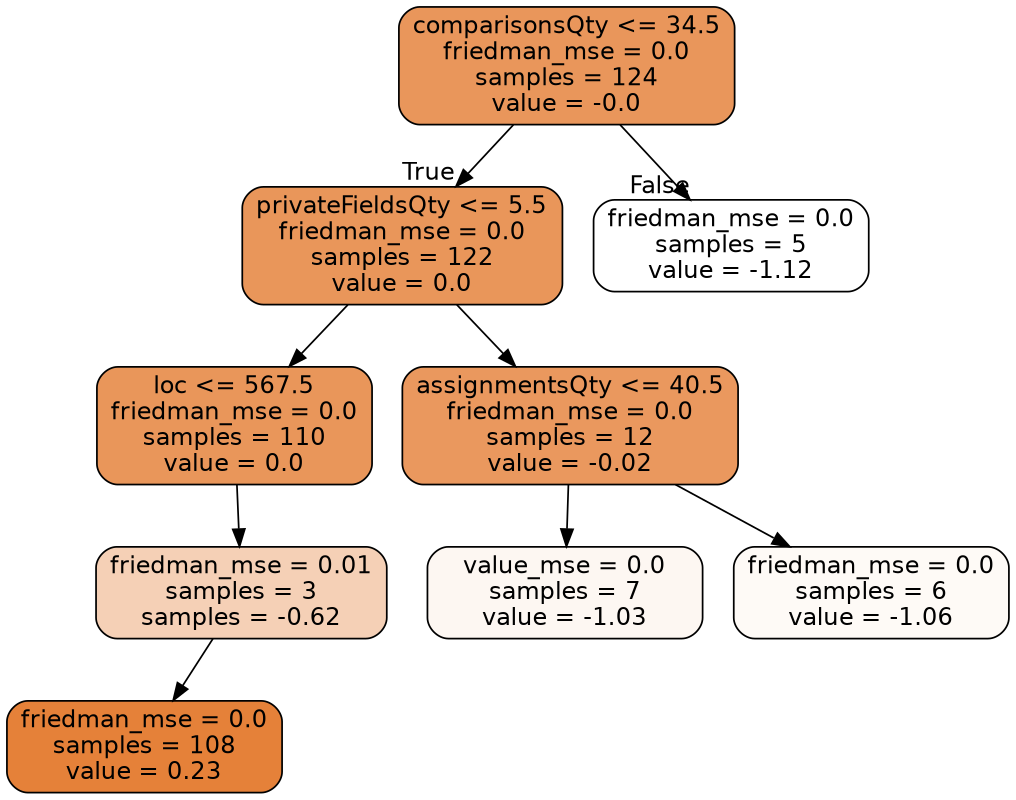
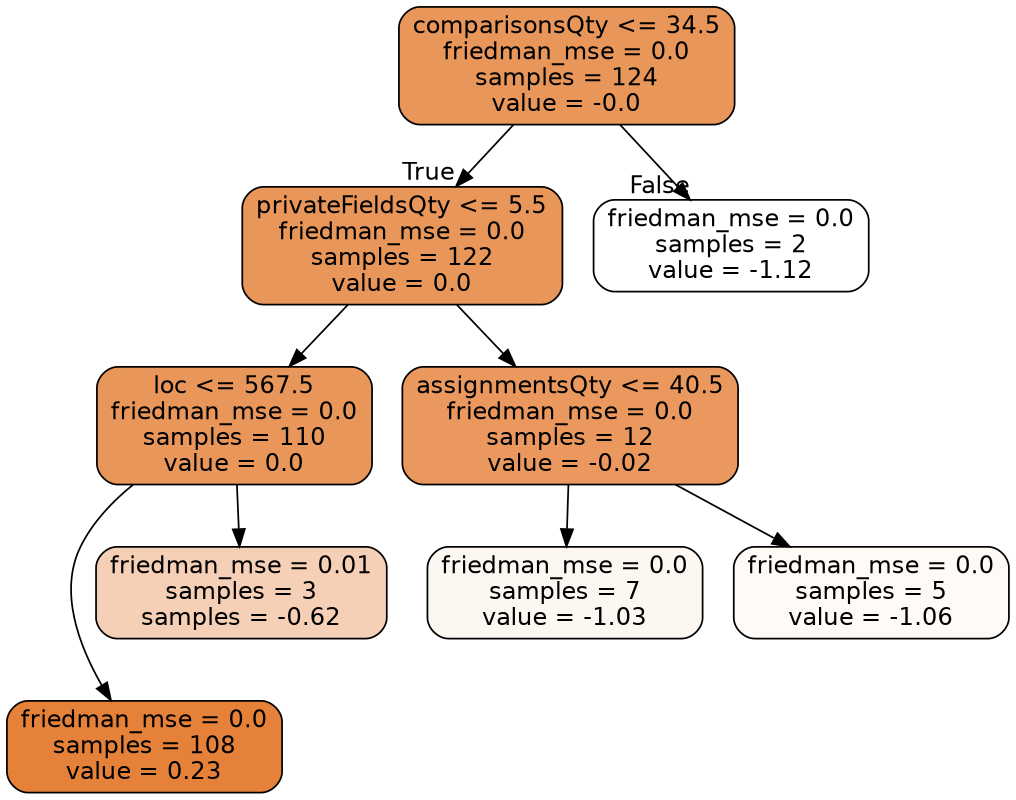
(731, 246) -> (731, 246)
(565, 593) -> (565, 593)
(871, 593) -> (871, 593)
(198, 662) -> (72, 577)
